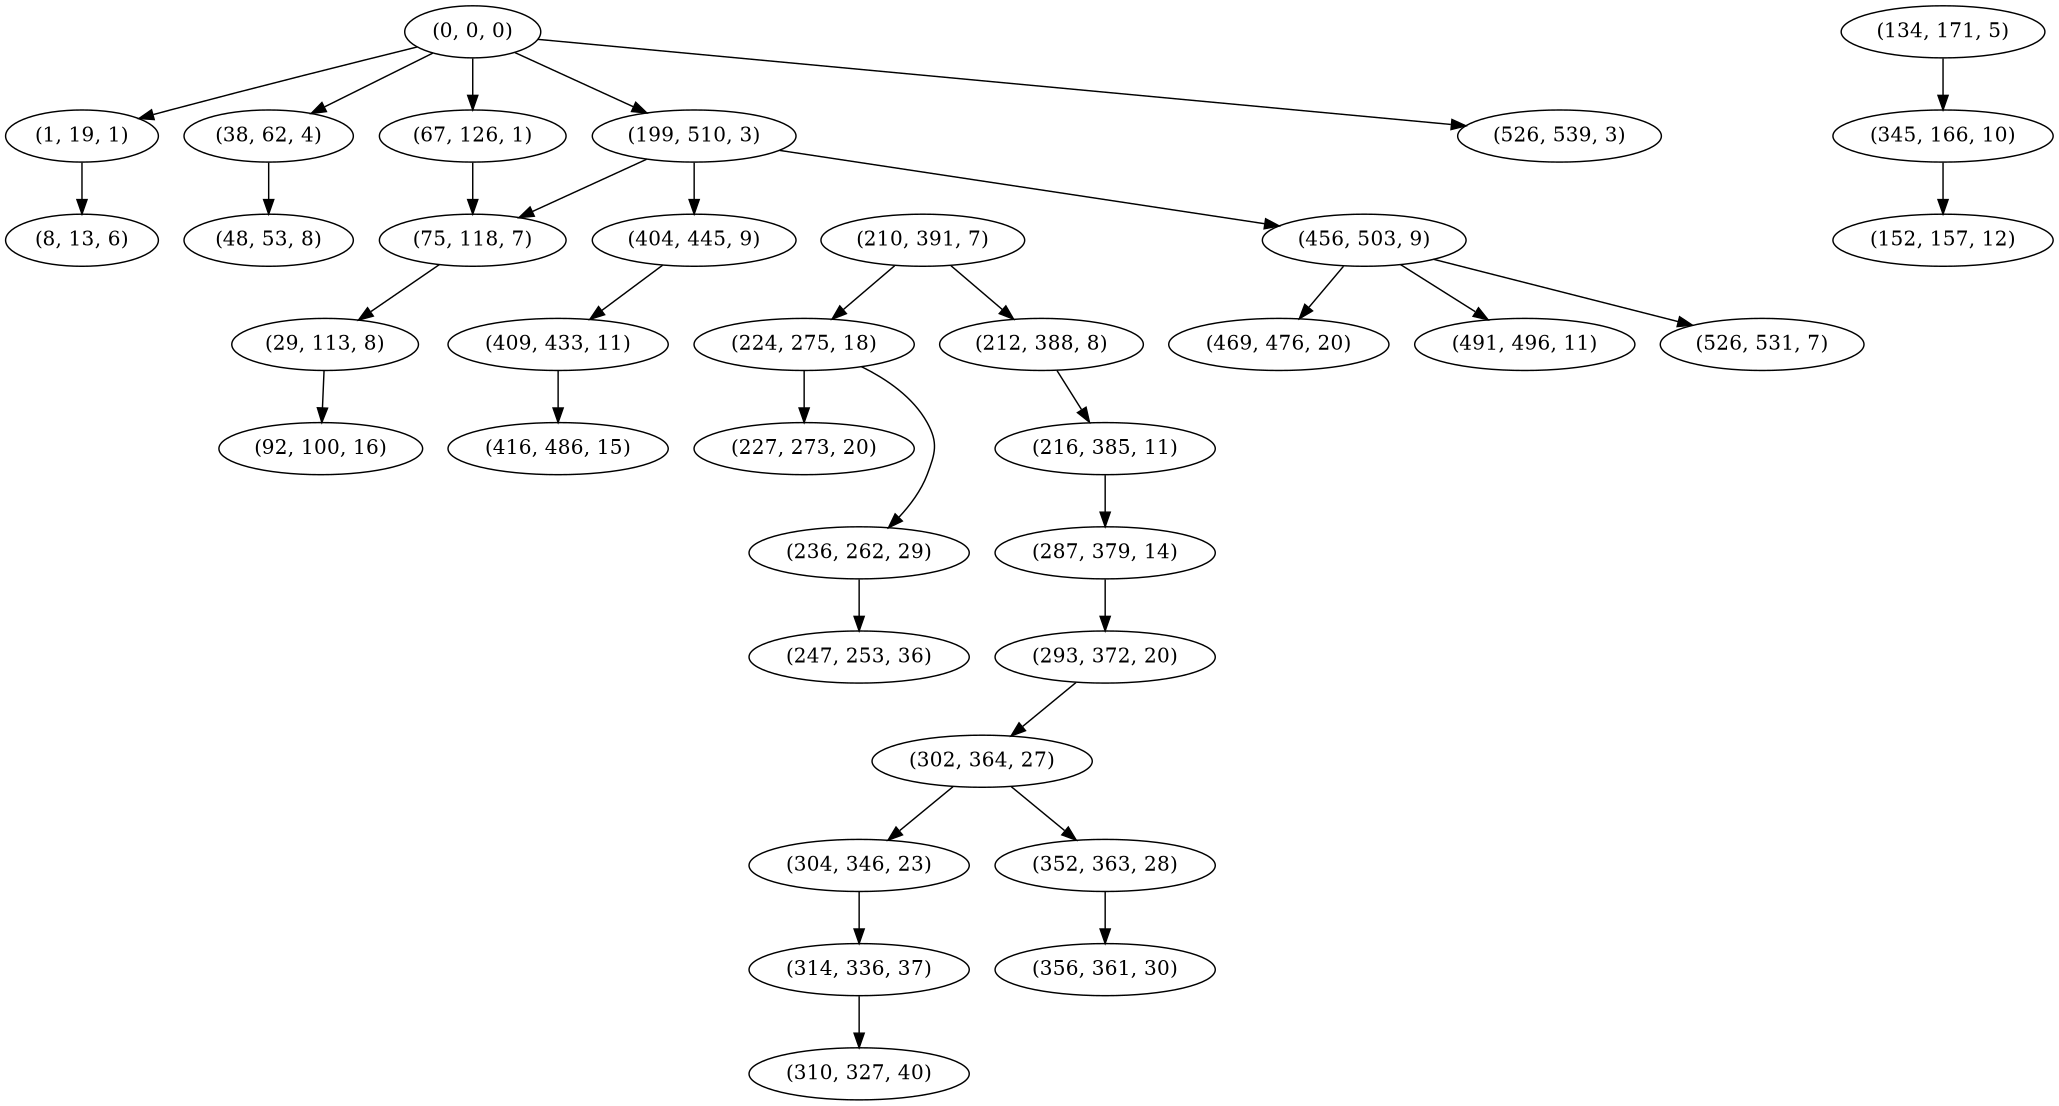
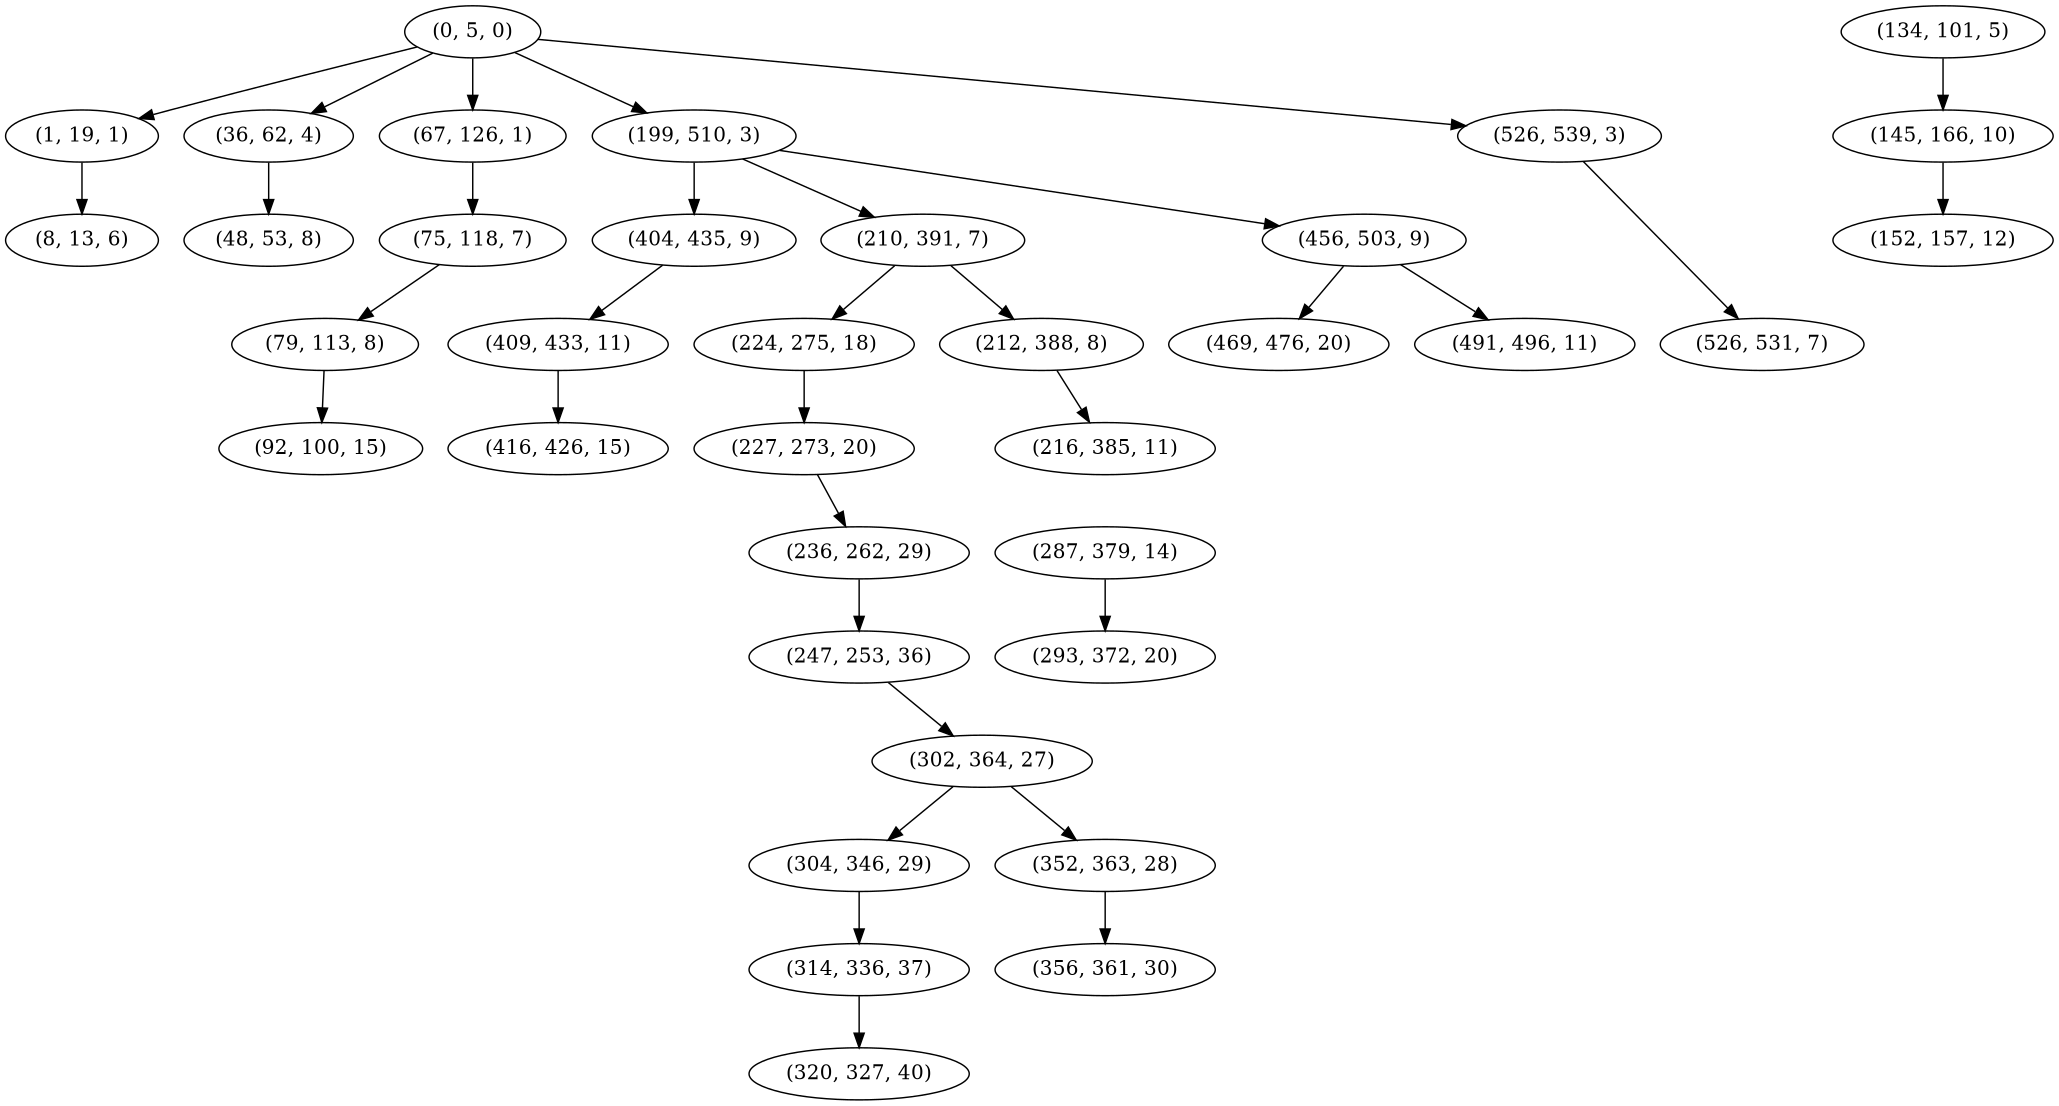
(473, 32) -> (473, 32)
(1943, 32) -> (1943, 32)
(269, 136) -> (269, 136)
(1943, 136) -> (1943, 136)
(589, 185) -> (802, 185)
(694, 240) -> (694, 240)
(1556, 290) -> (1655, 235)
(325, 344) -> (325, 344)
(931, 431) -> (828, 494)
(321, 449) -> (321, 449)
(558, 449) -> (558, 449)
(1105, 494) -> none
(1049, 704) -> (915, 704)
(859, 865) -> (859, 865)
(859, 1074) -> (859, 1074)
